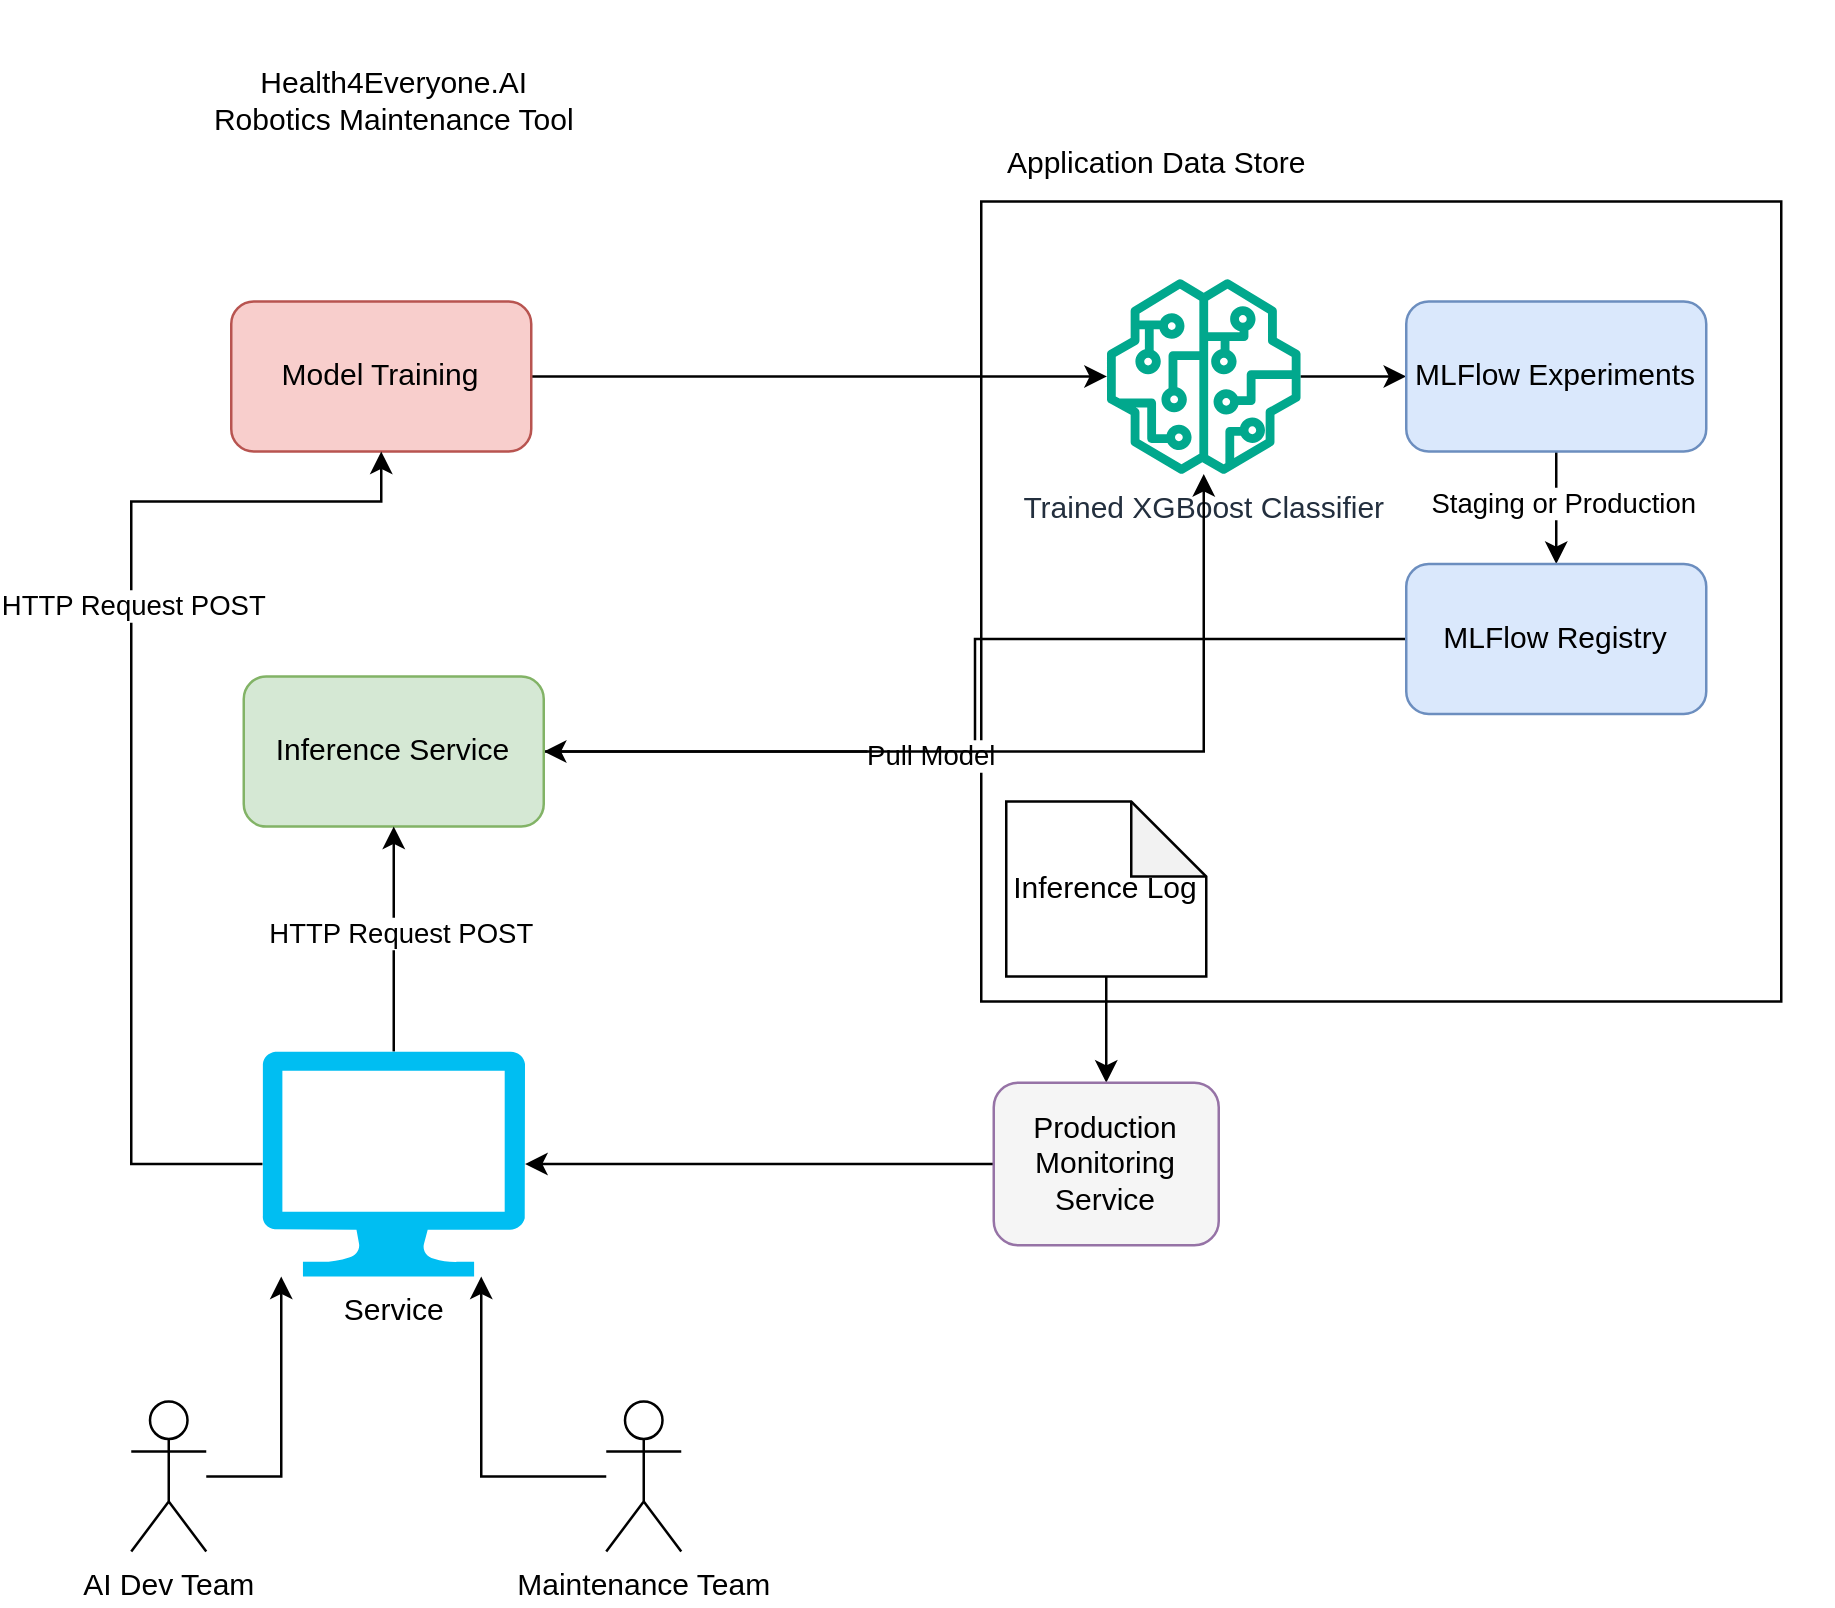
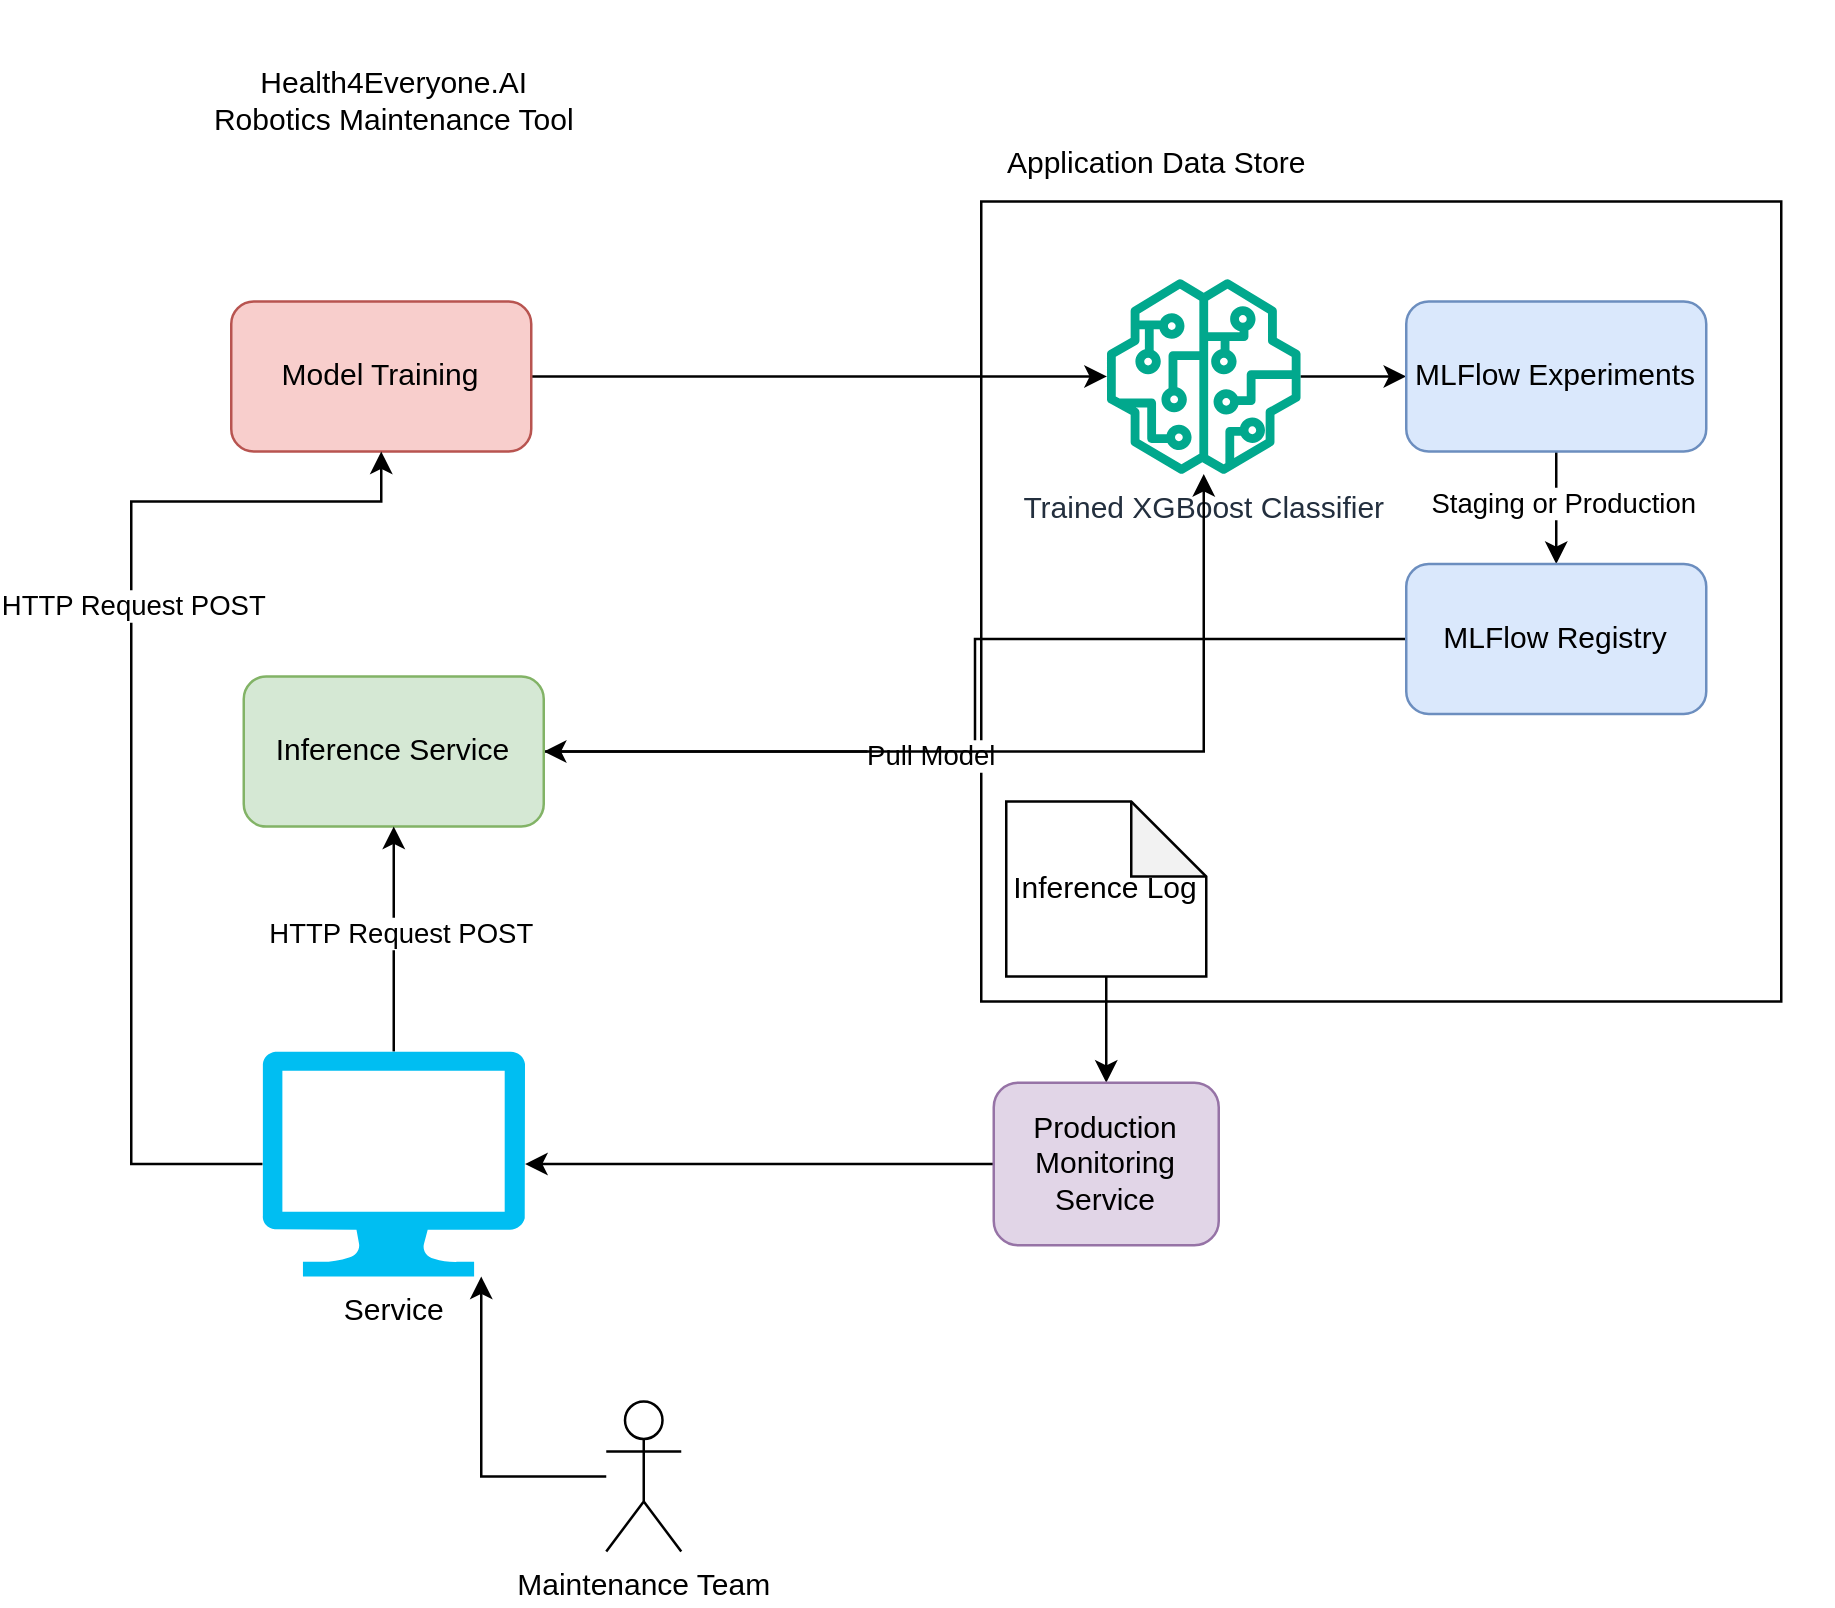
(1106, 1164) -> (1106, 1164)
(281, 1422) -> none
(169, 1476) -> none
